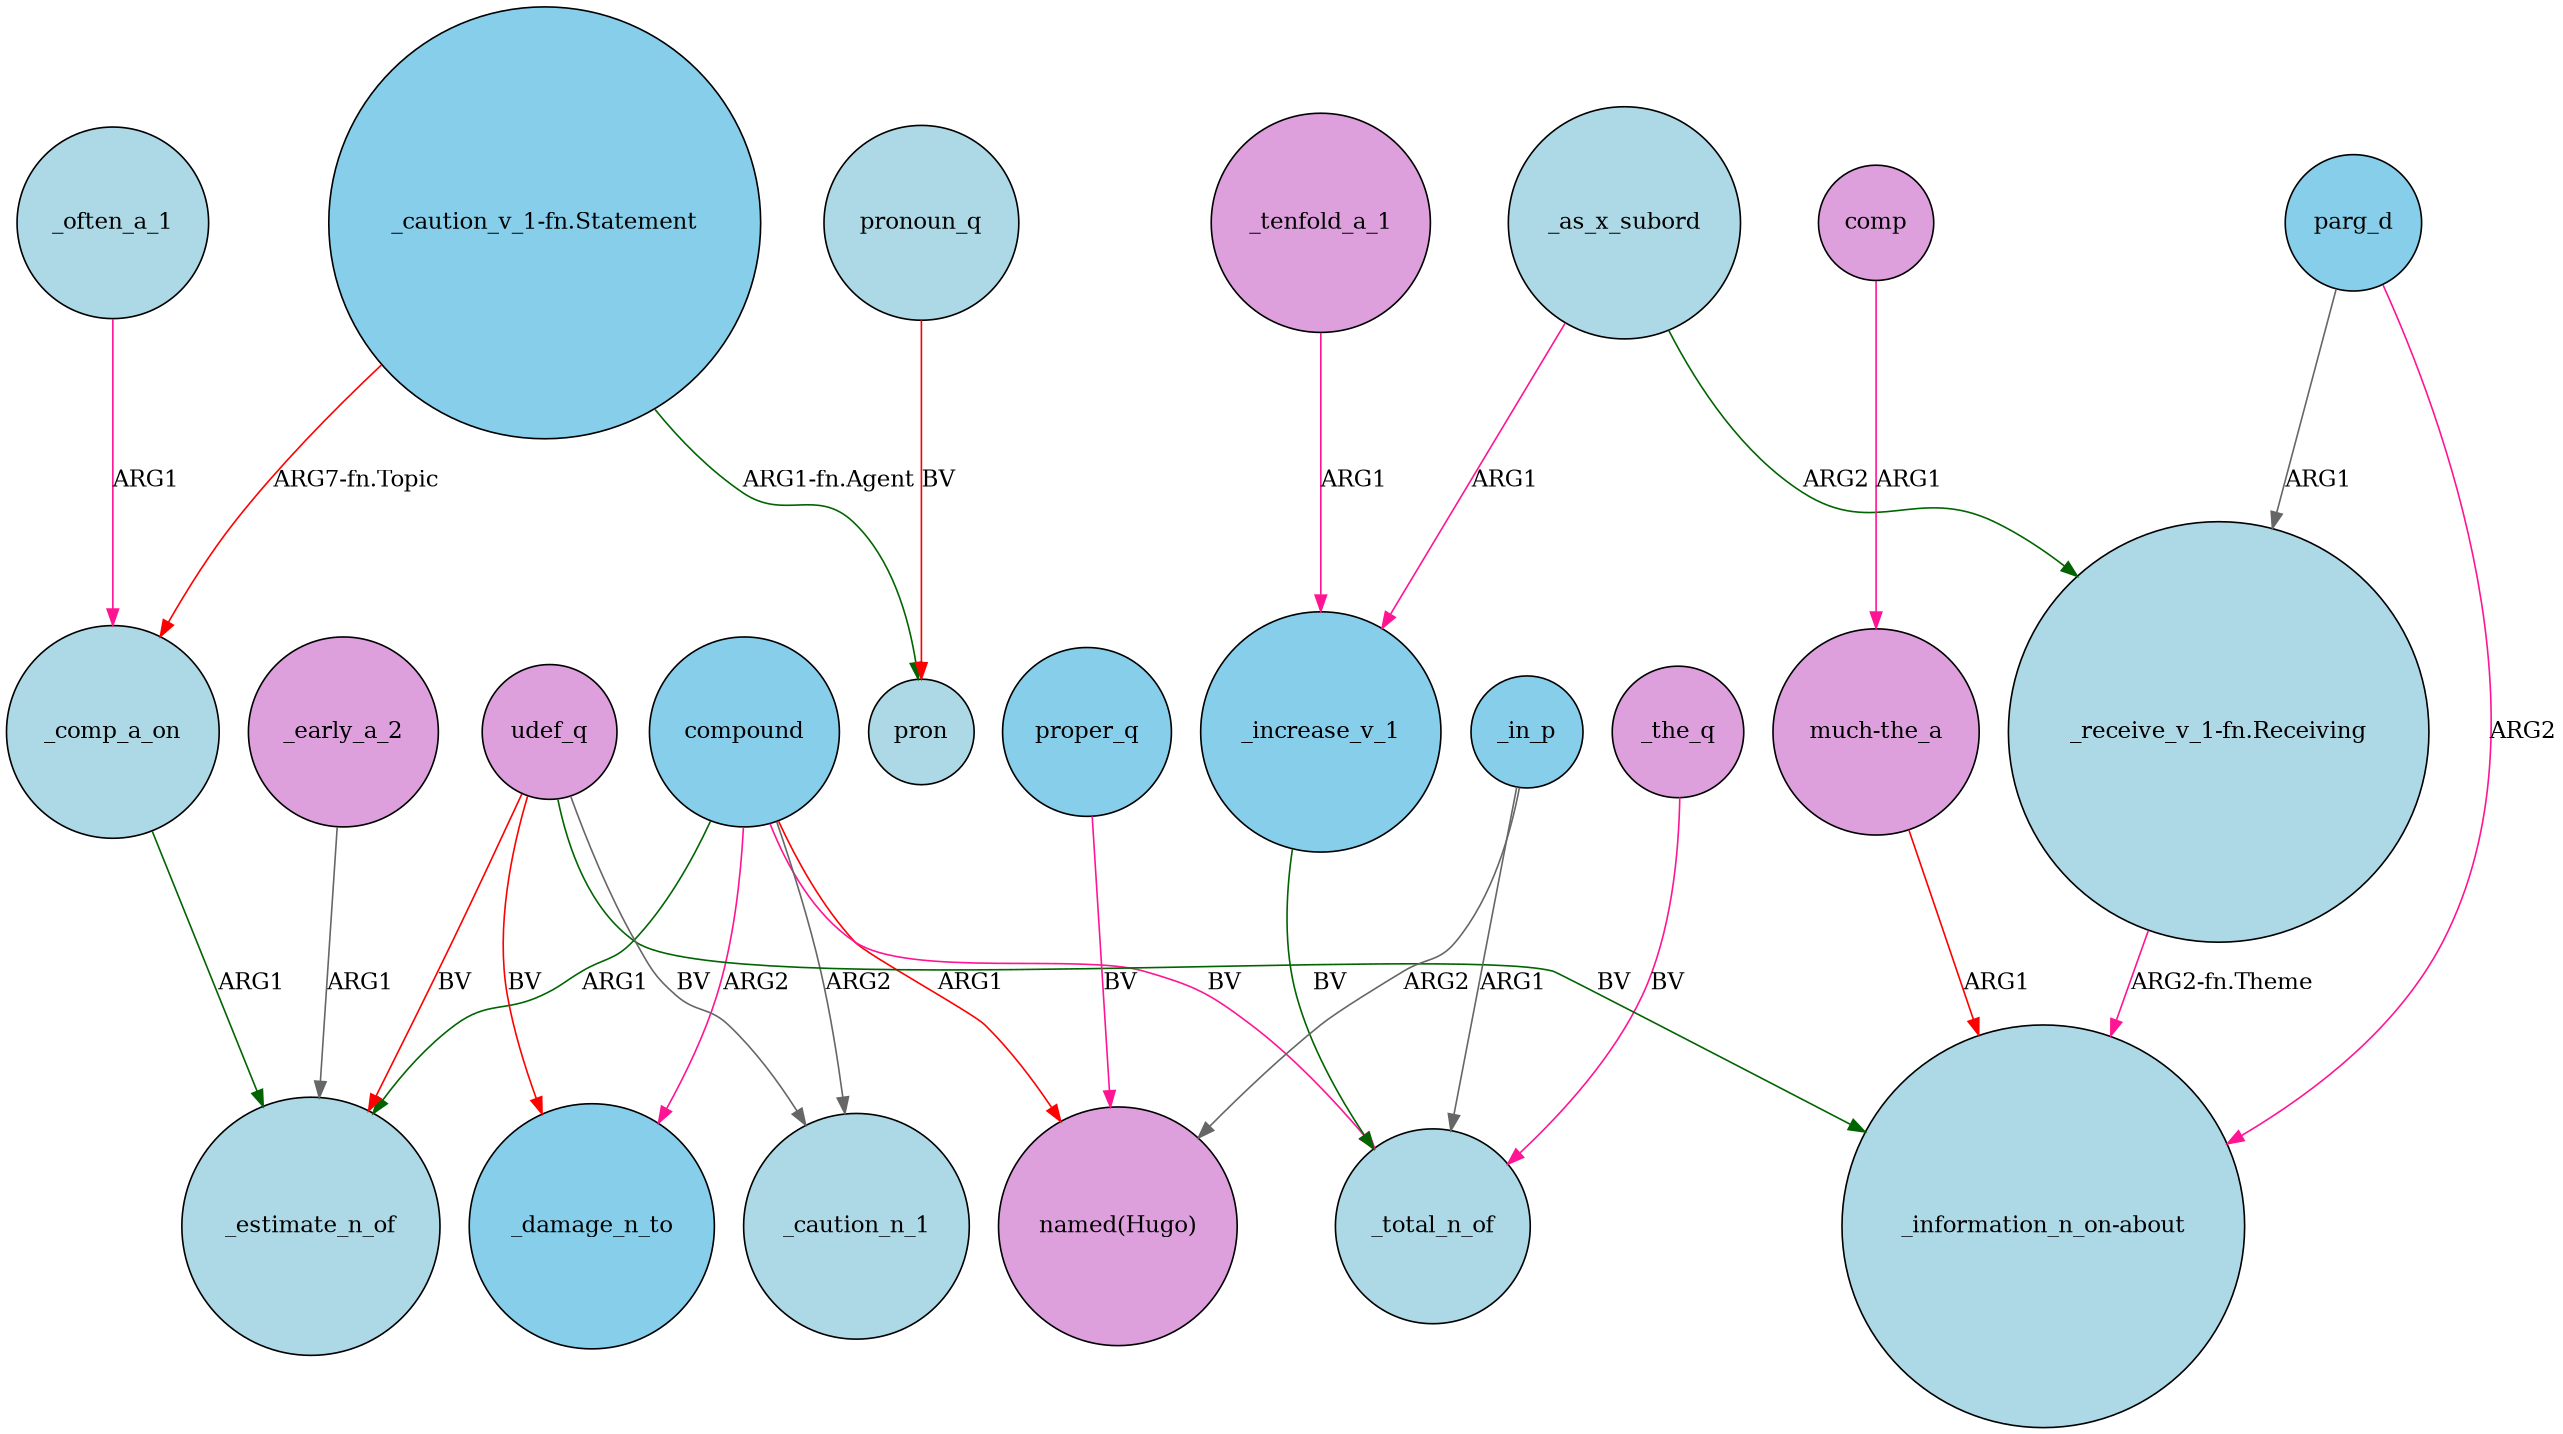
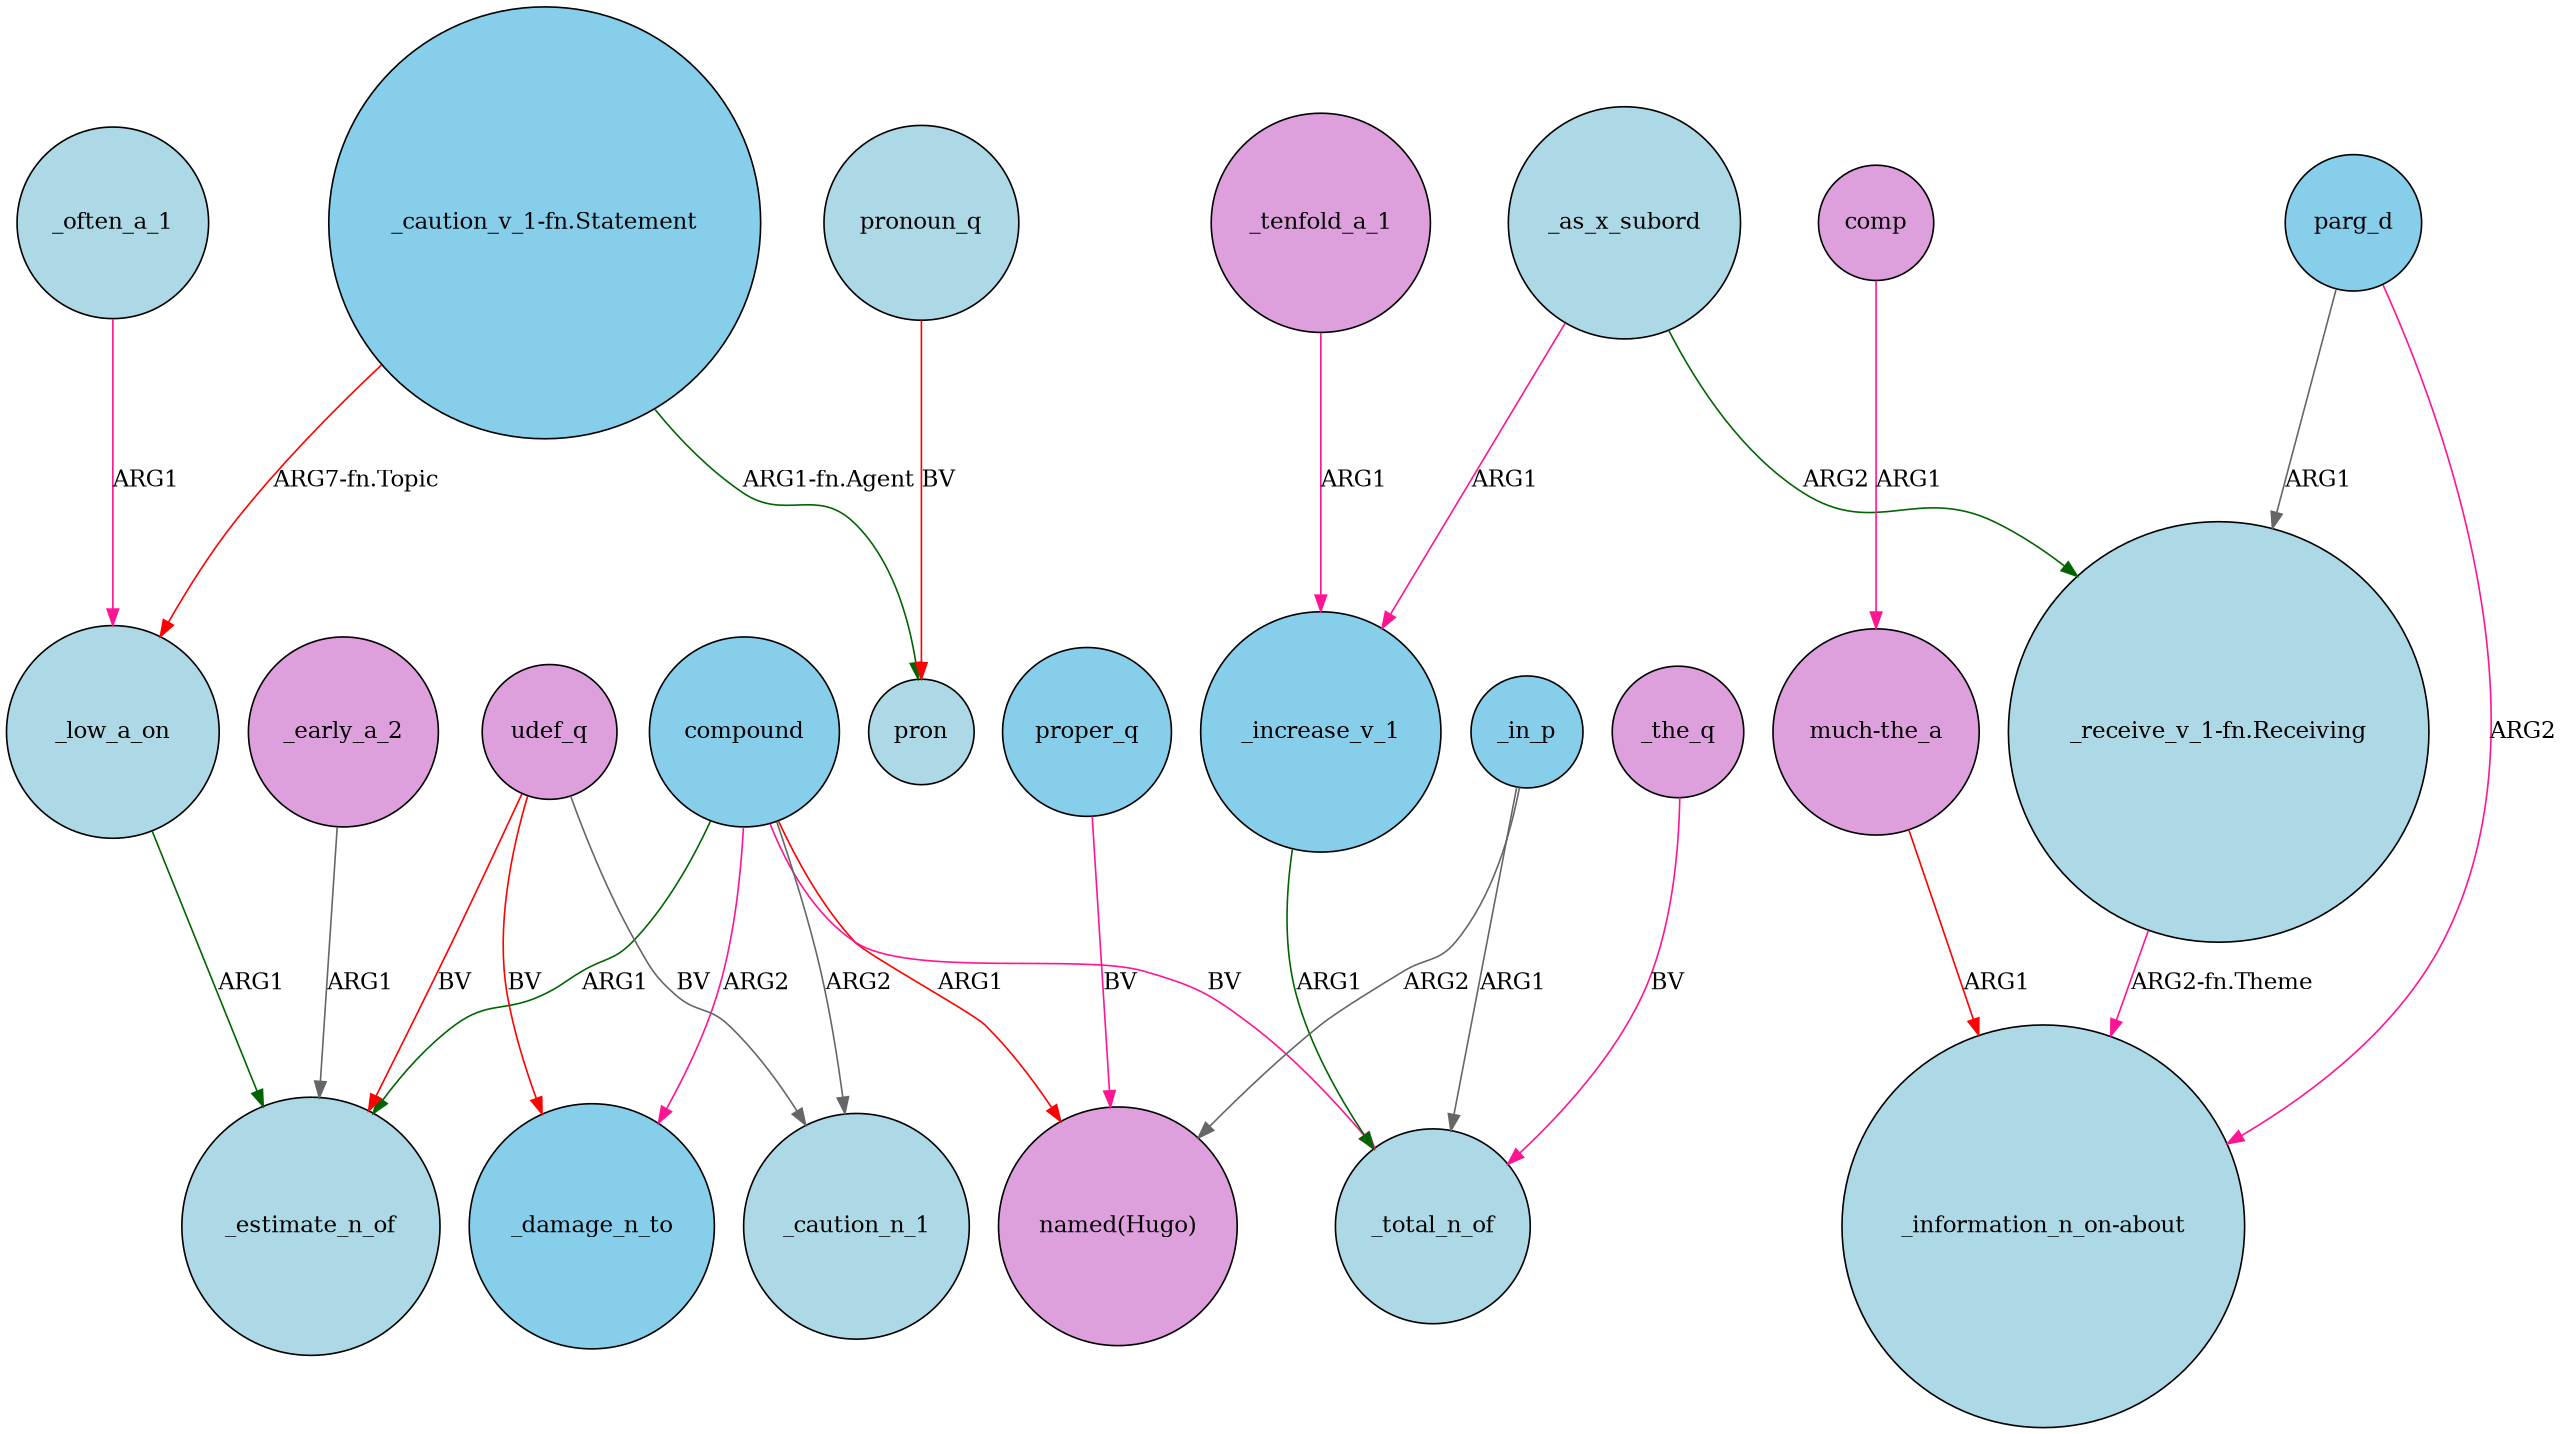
(113, 732) -> (113, 732)
(1177, 967) -> none
(1330, 983) -> (1330, 983)
